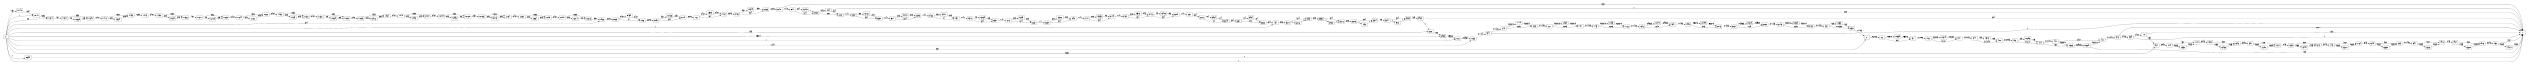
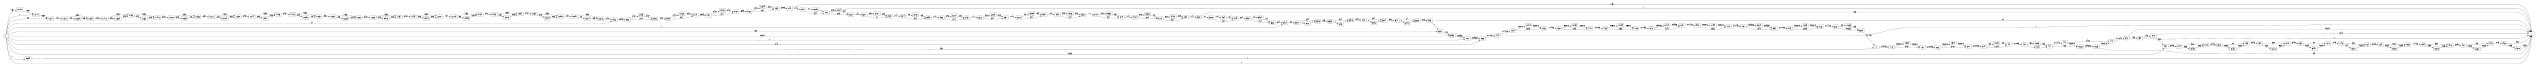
none -> (144, 19)
(2338, 45) -> (2347, 45)
